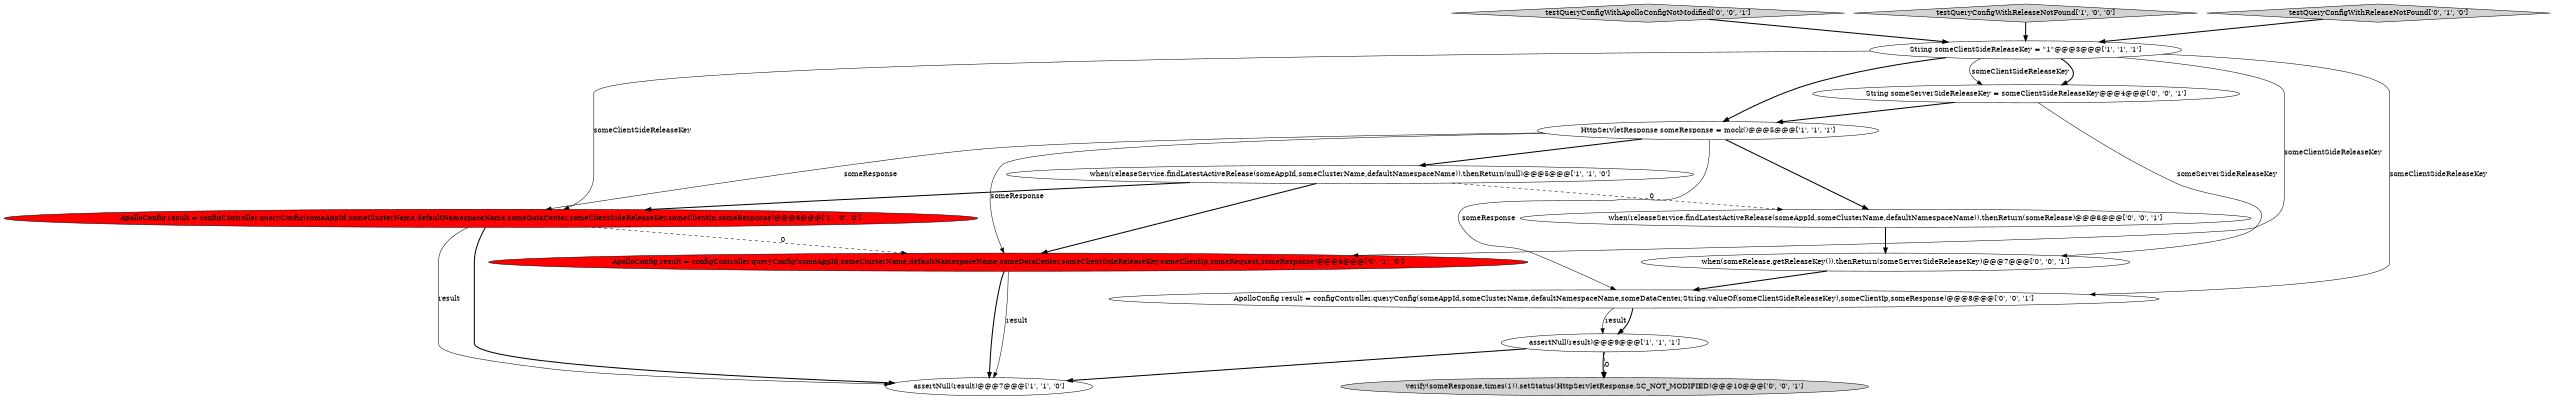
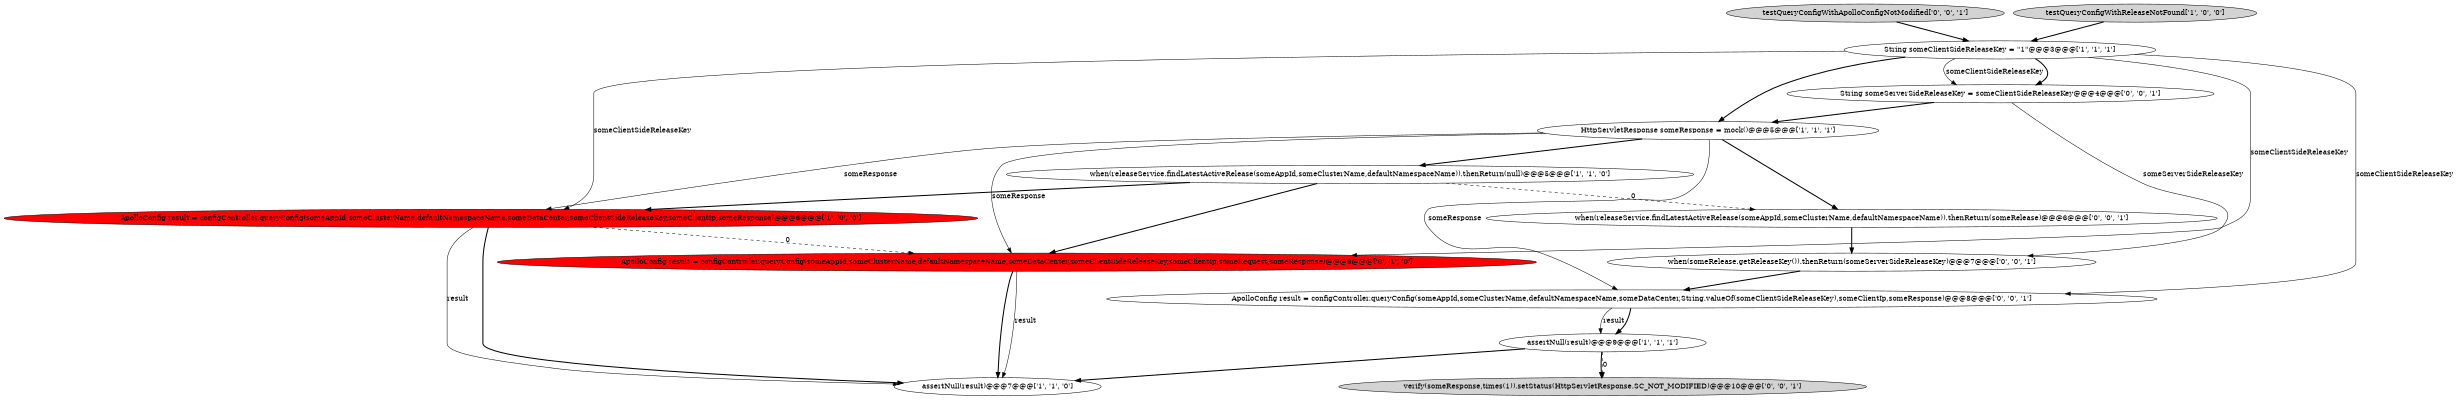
(1648, 13) -> (1865, 13)
(2026, 13) -> (2135, 13)
(2379, 13) -> none
